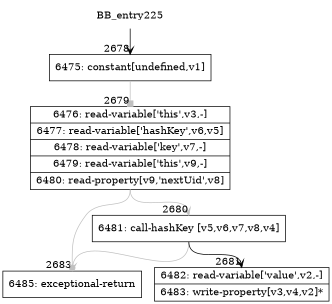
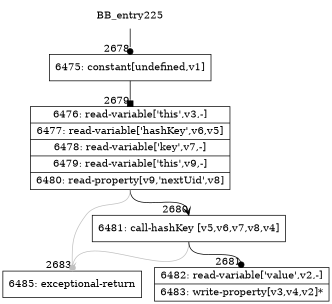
(130, 38) -> (130, 38)
(130, 90) -> (130, 90)
(156, 203) -> (156, 203)
(87, 214) -> (87, 214)
(212, 255) -> (212, 255)
(133, 257) -> (133, 257)
